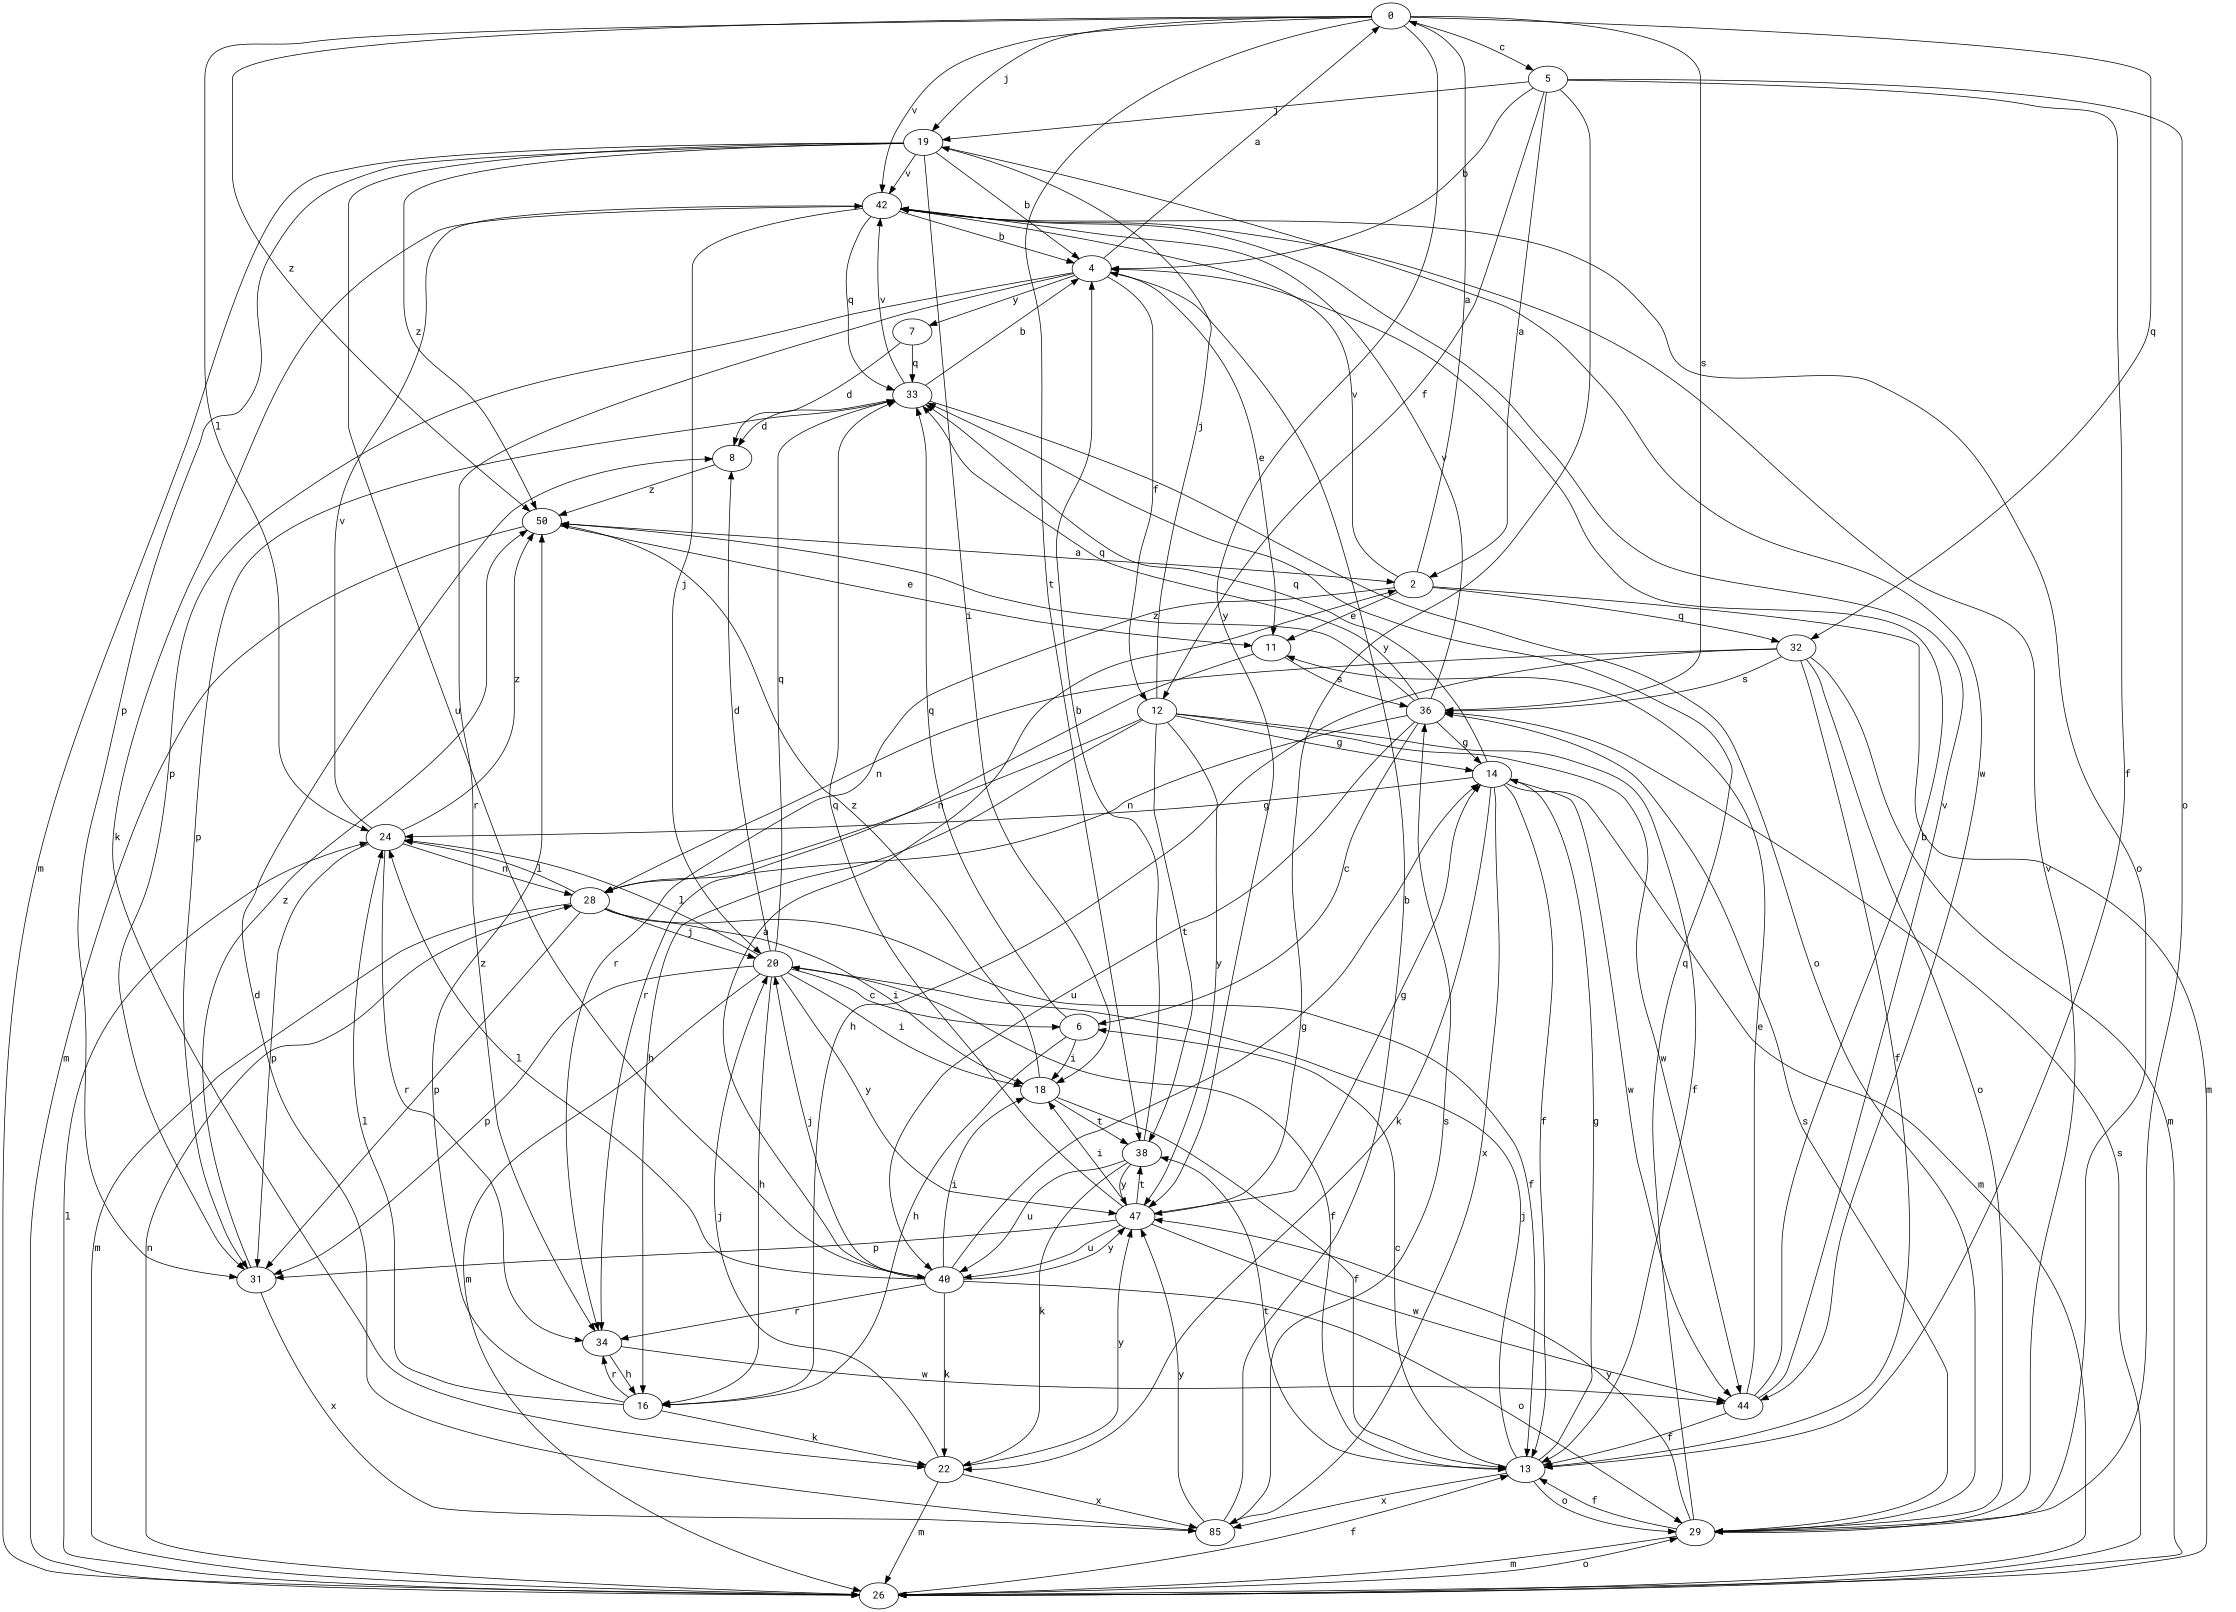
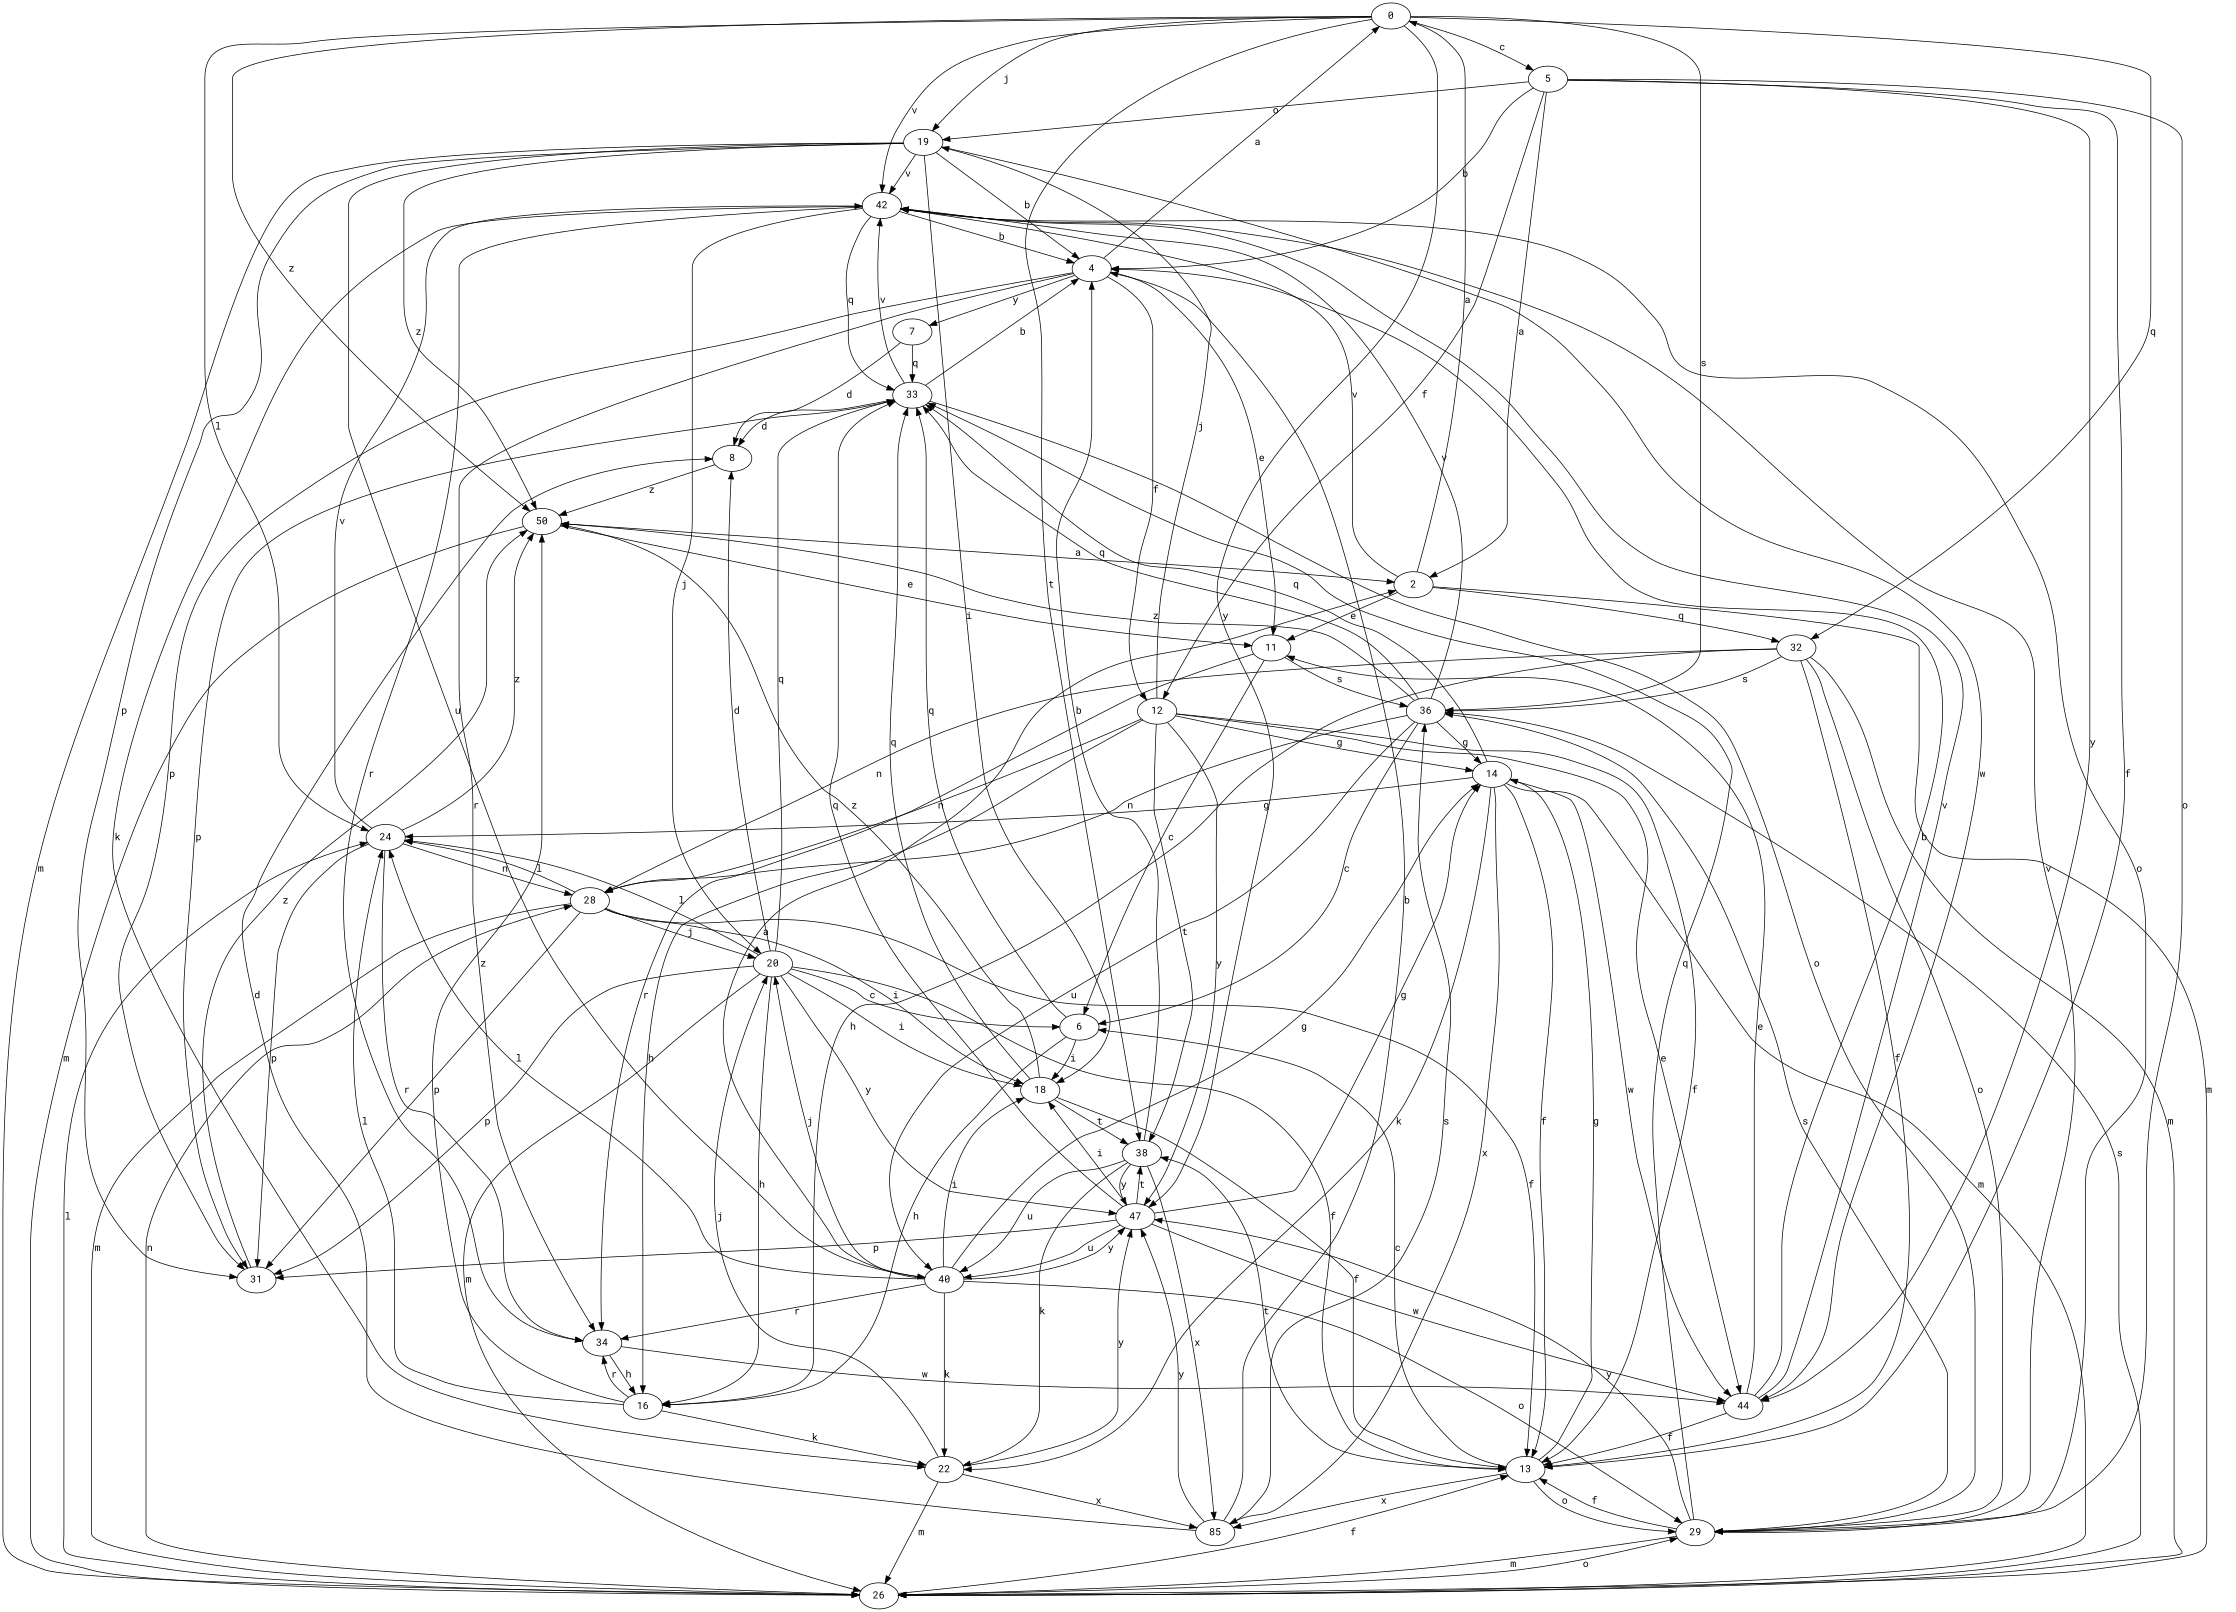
(1276, 111) -> (1276, 111)
(1393, 629) -> (2090, 555)
none -> (891, 765)
(817, 800) -> (420, 605)
none -> (1166, 829)
(1664, 1059) -> (1664, 1059)
(1314, 1064) -> none
(644, 1516) -> (1191, 1337)
